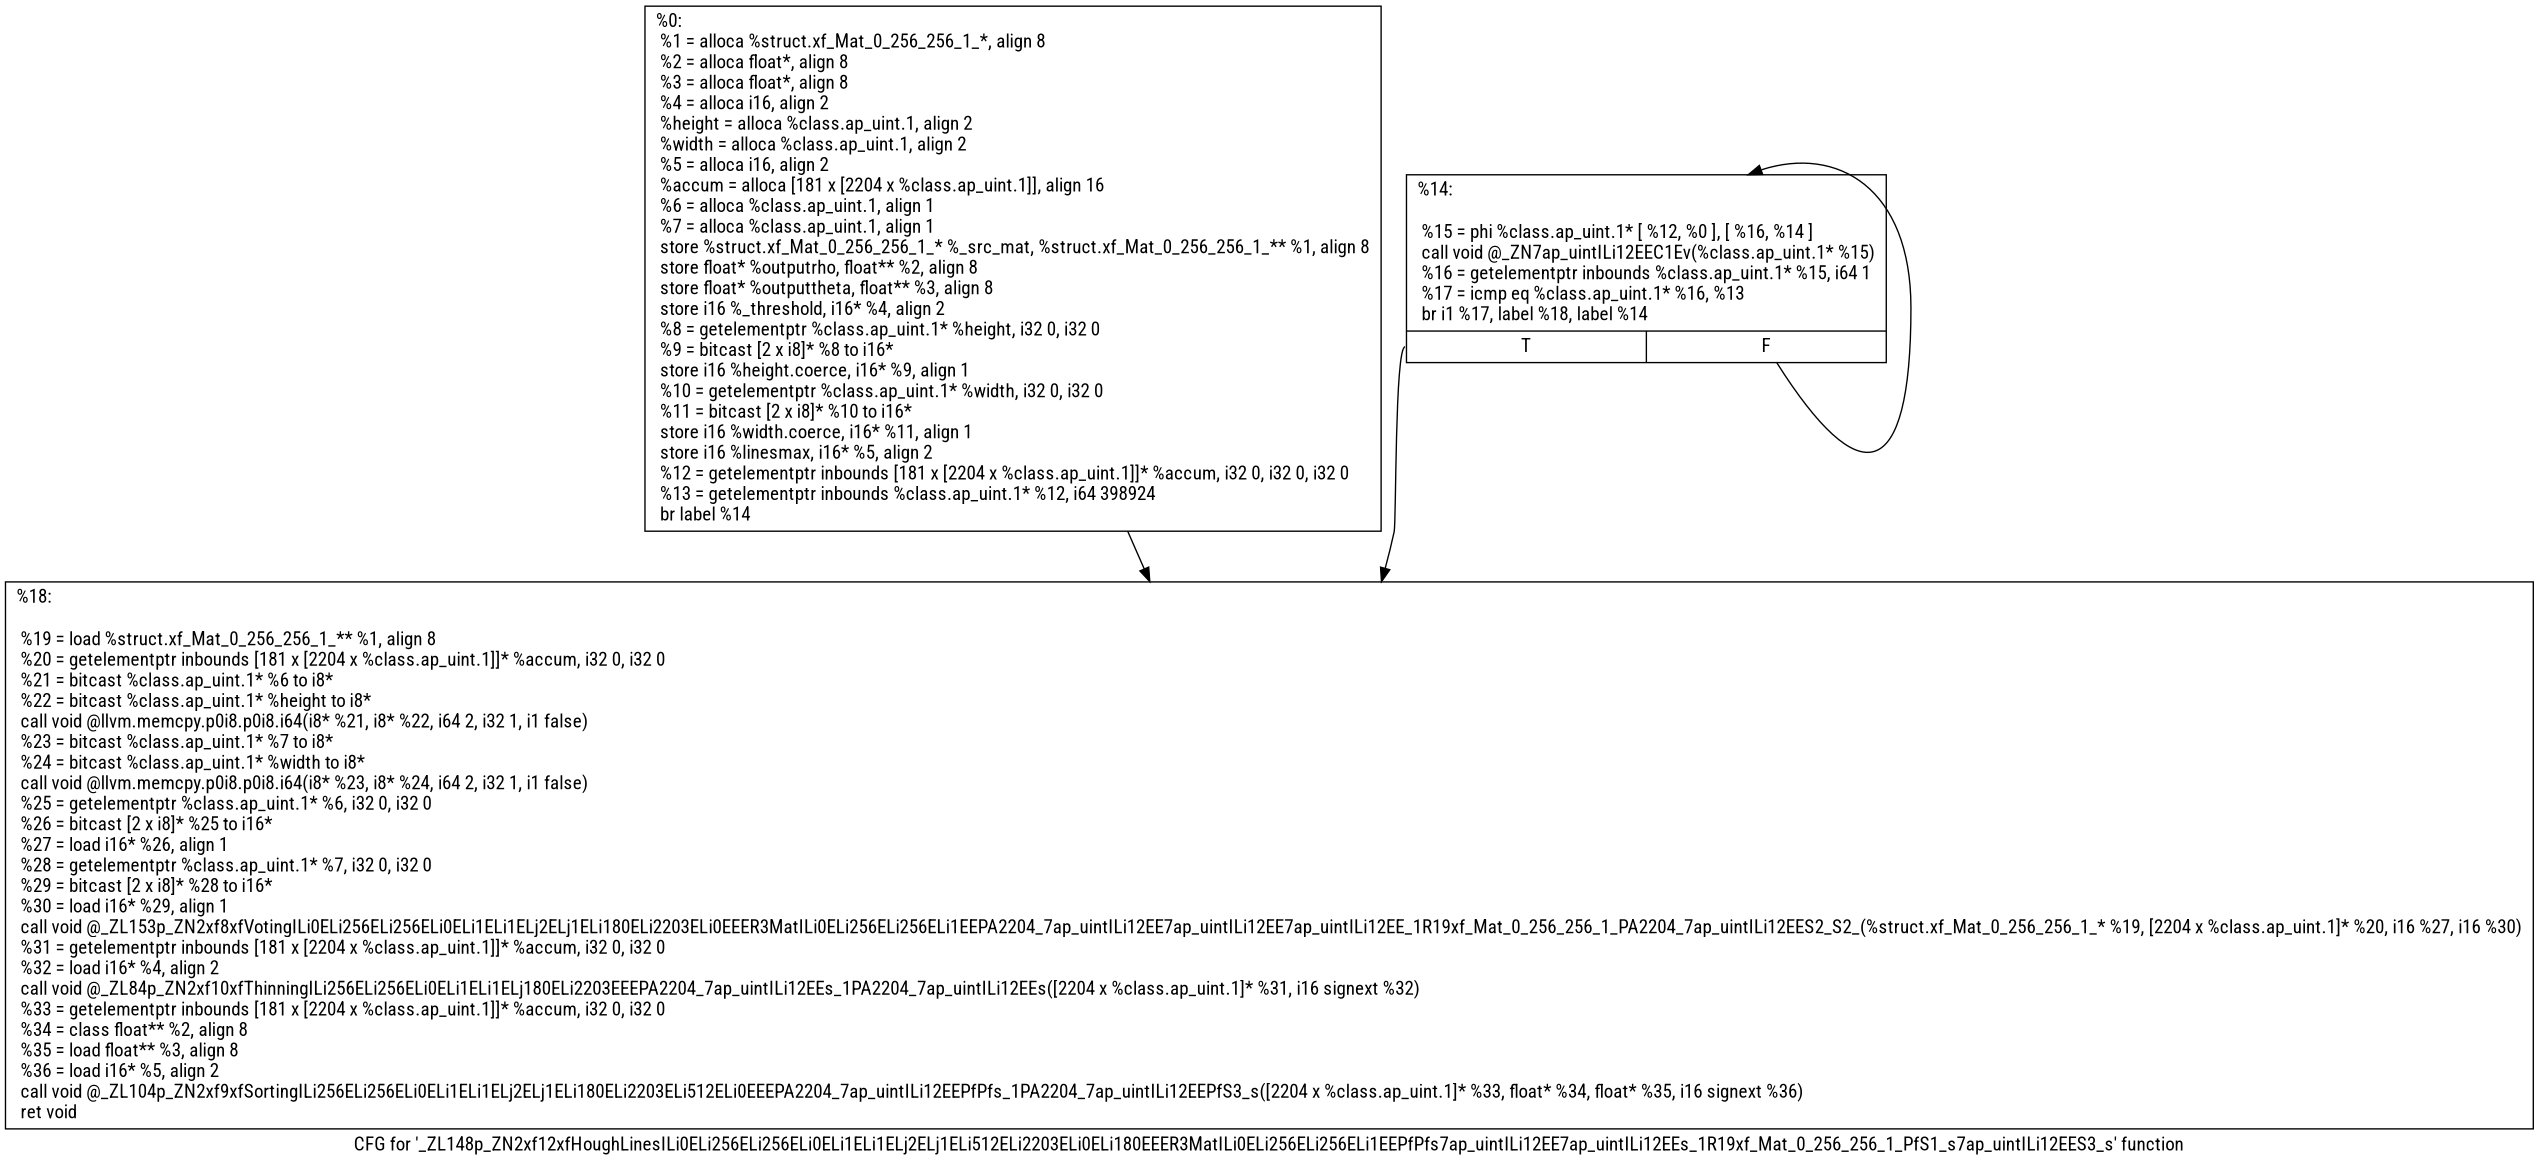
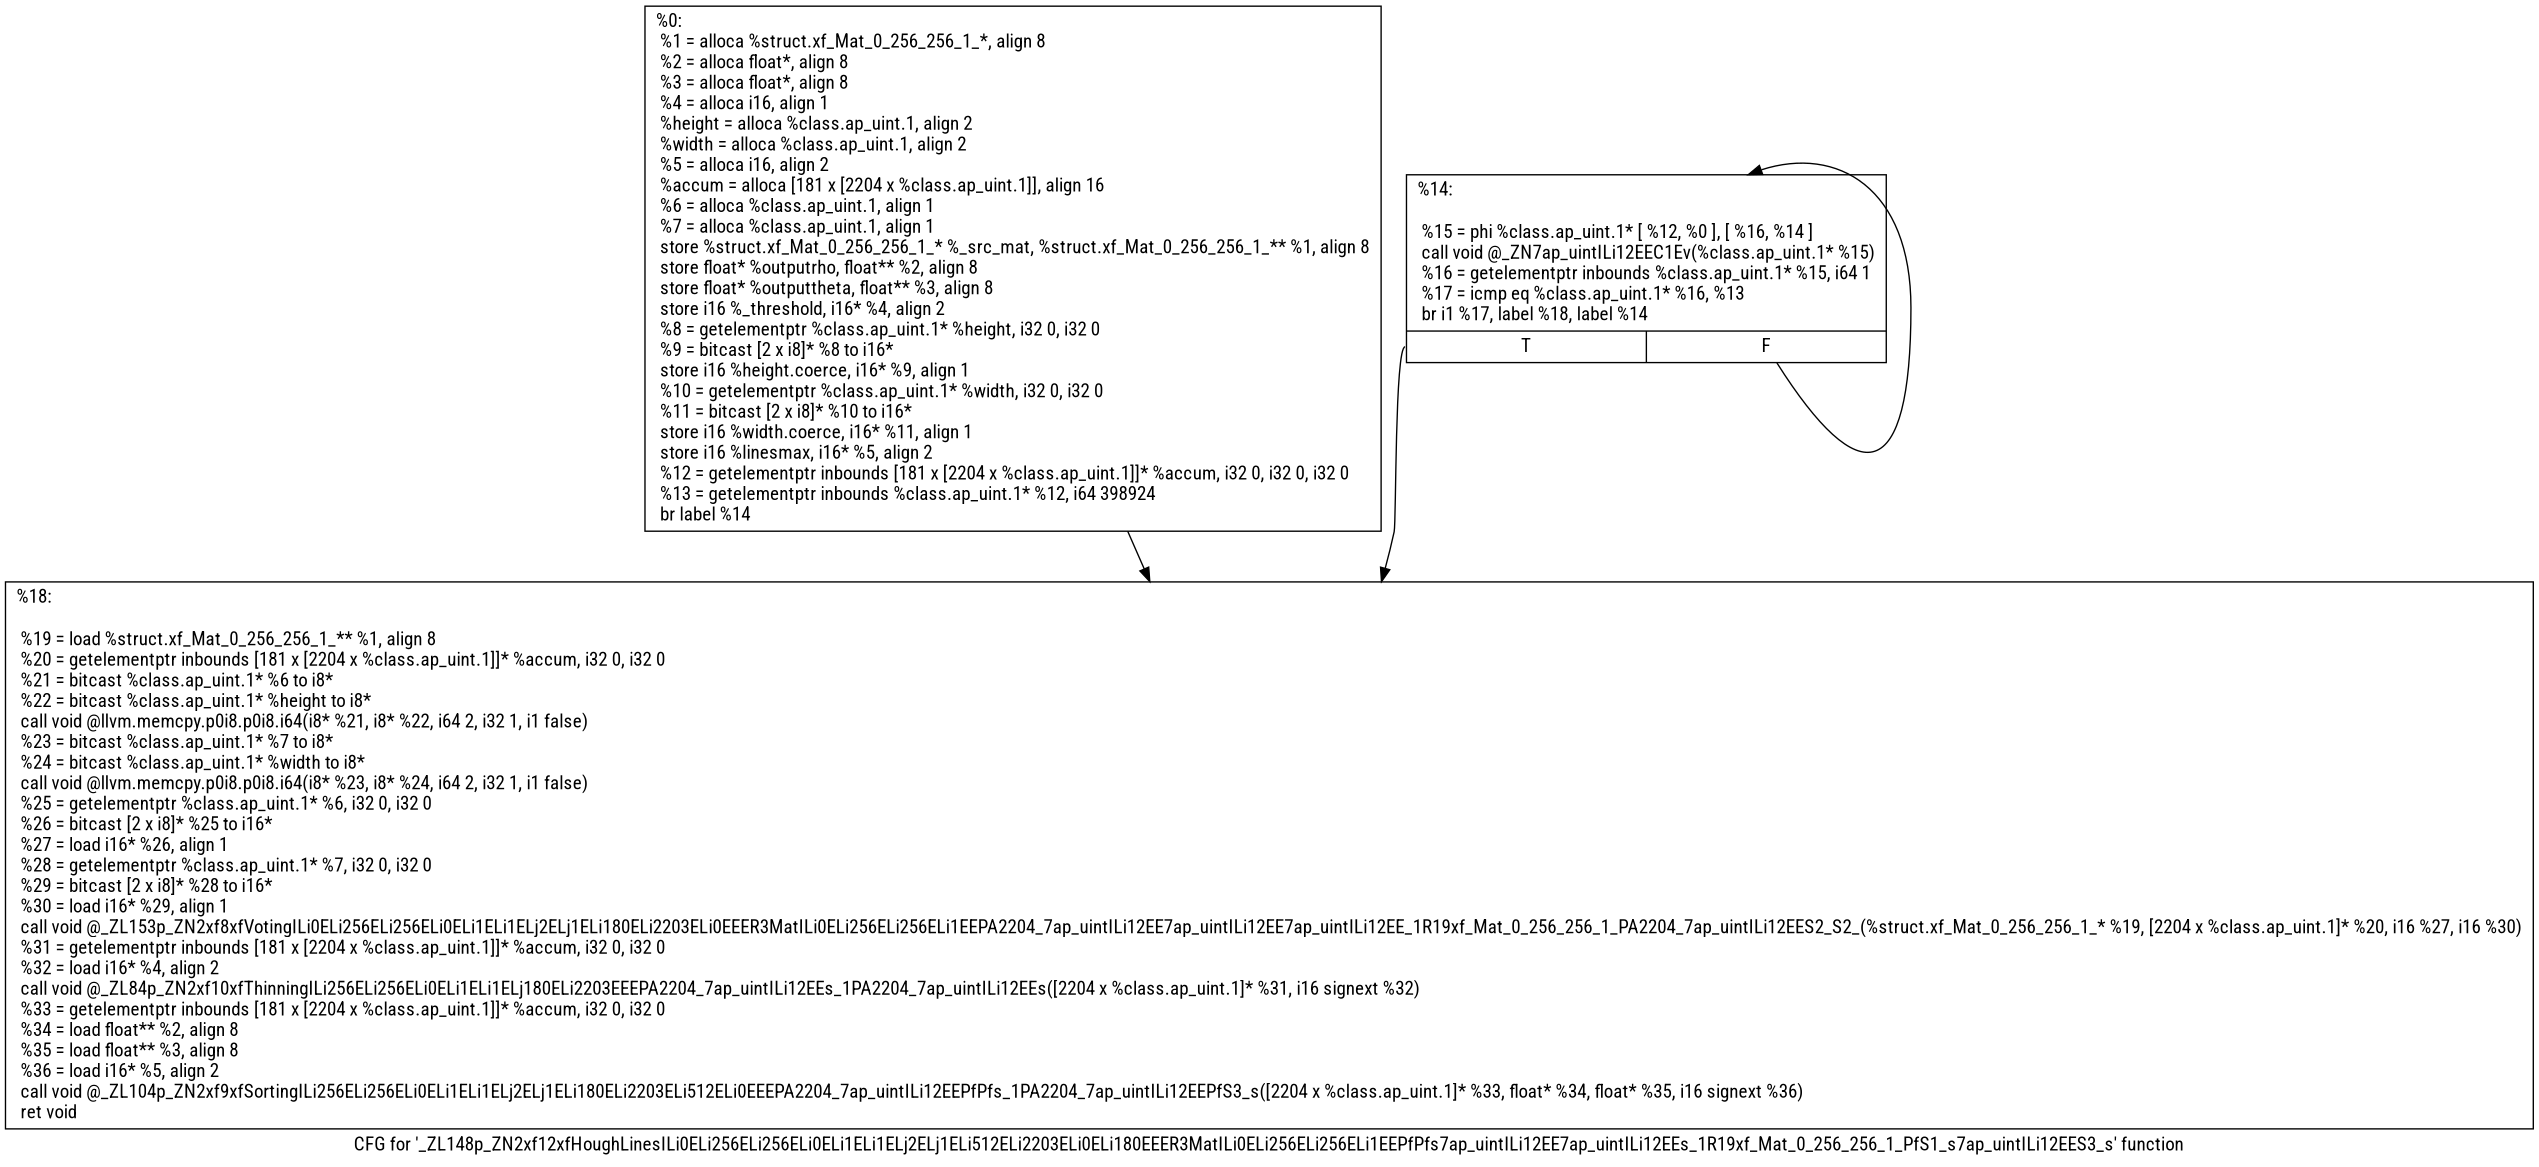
(743, 103) -> (743, 103)
(132, 1030) -> (128, 1030)
